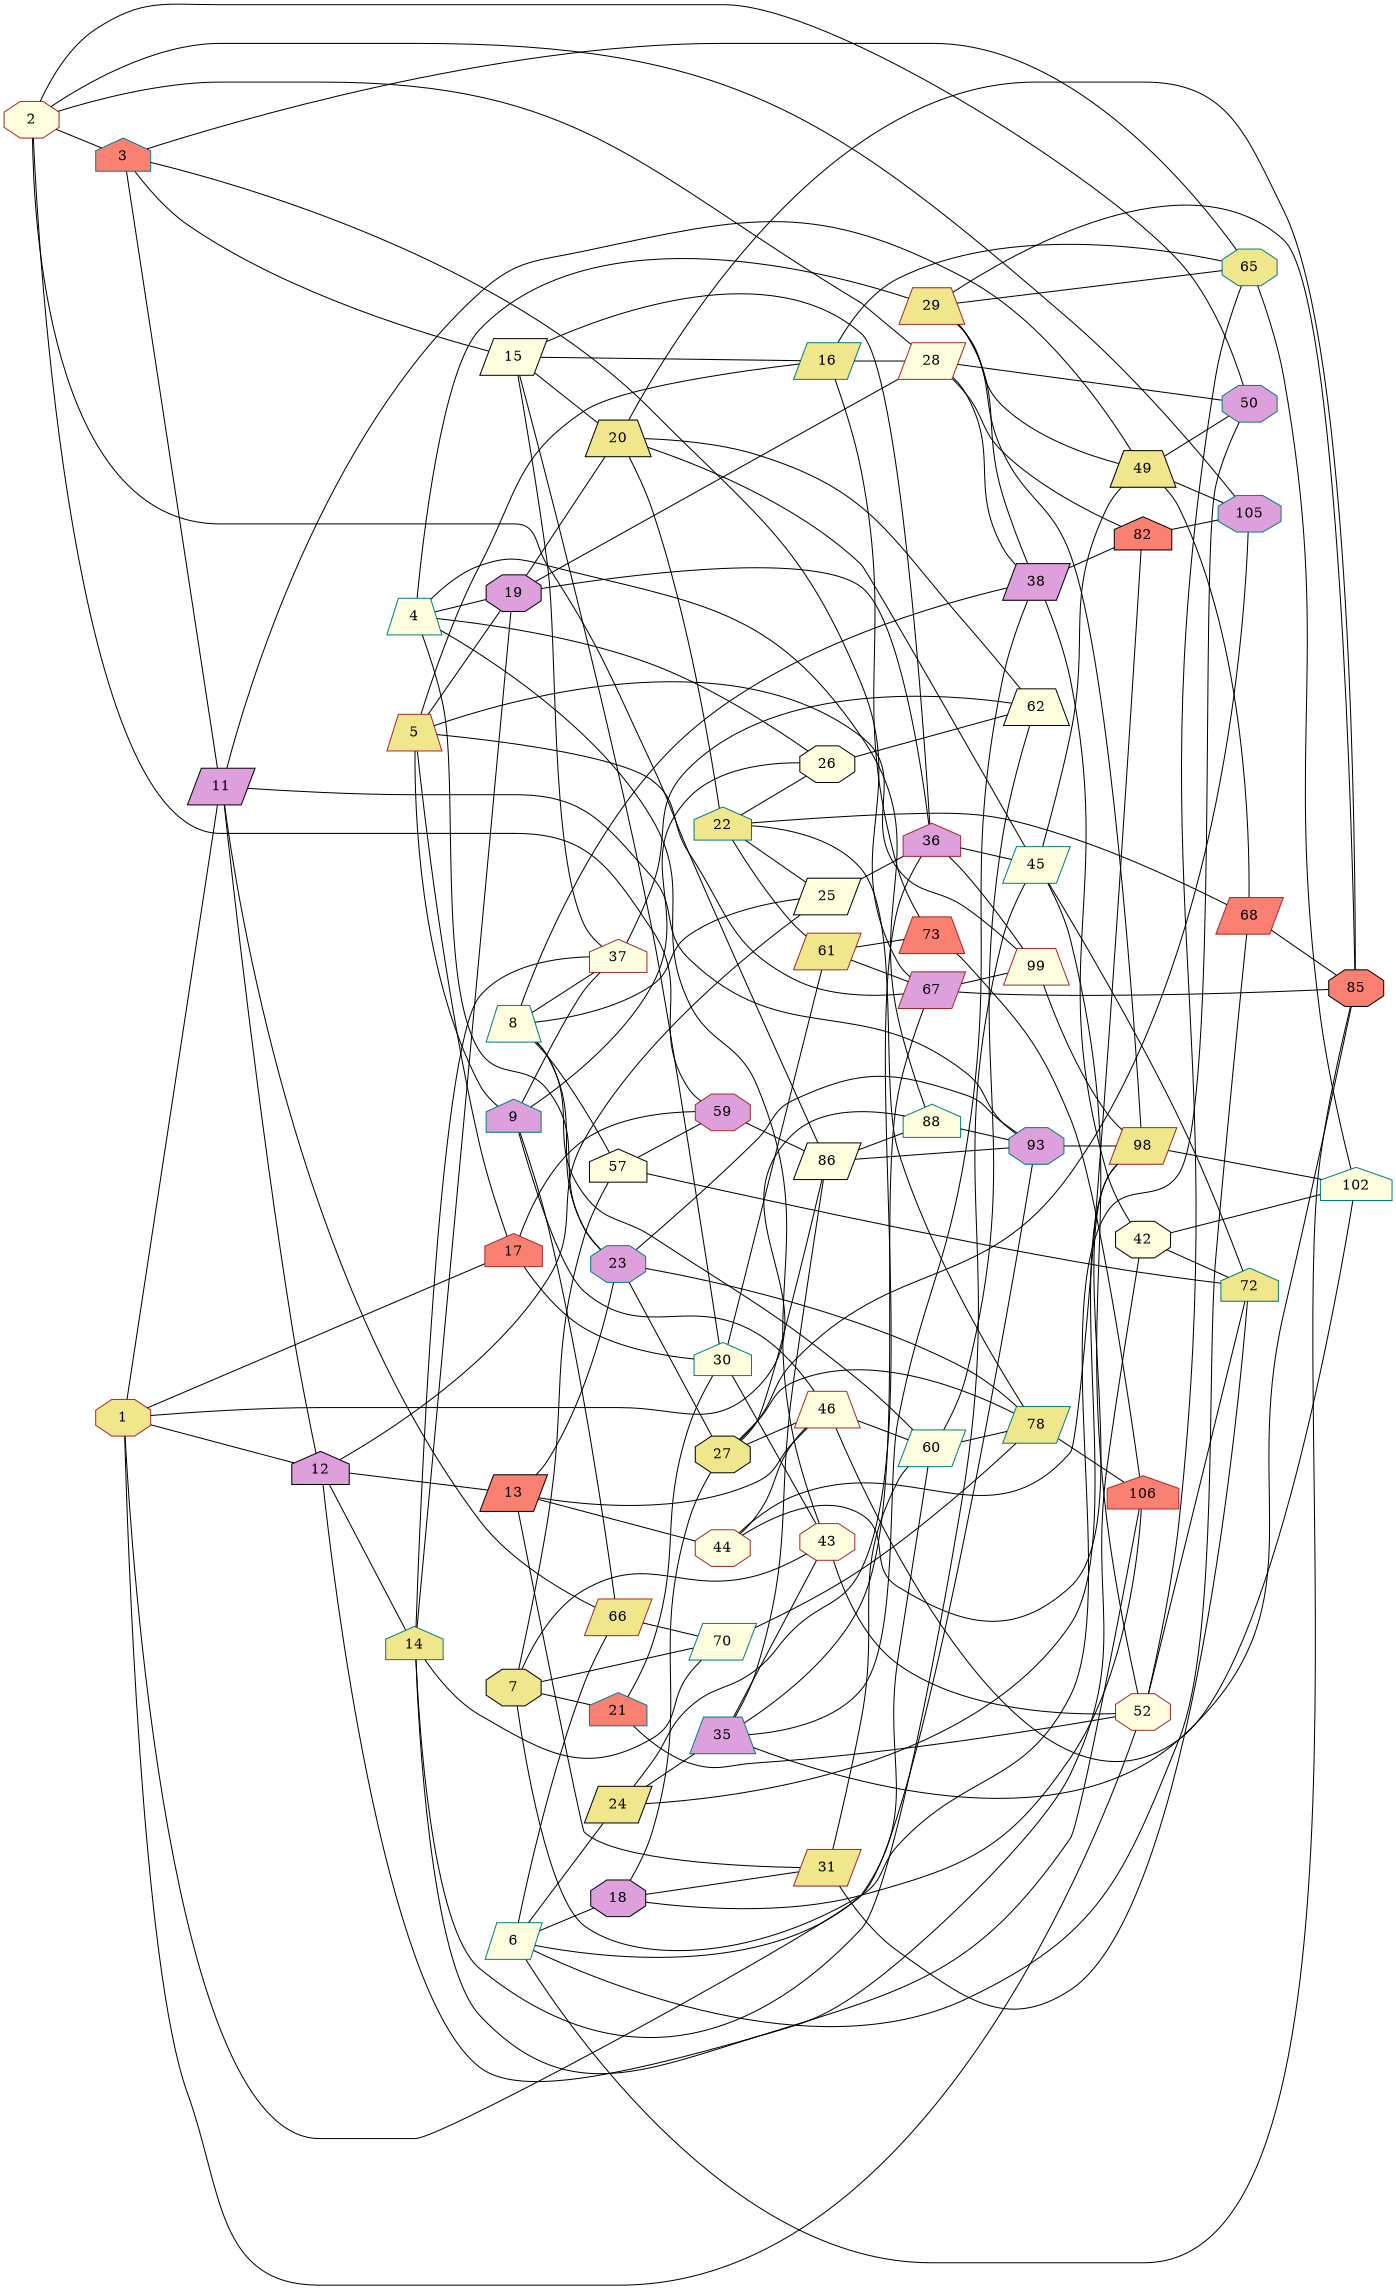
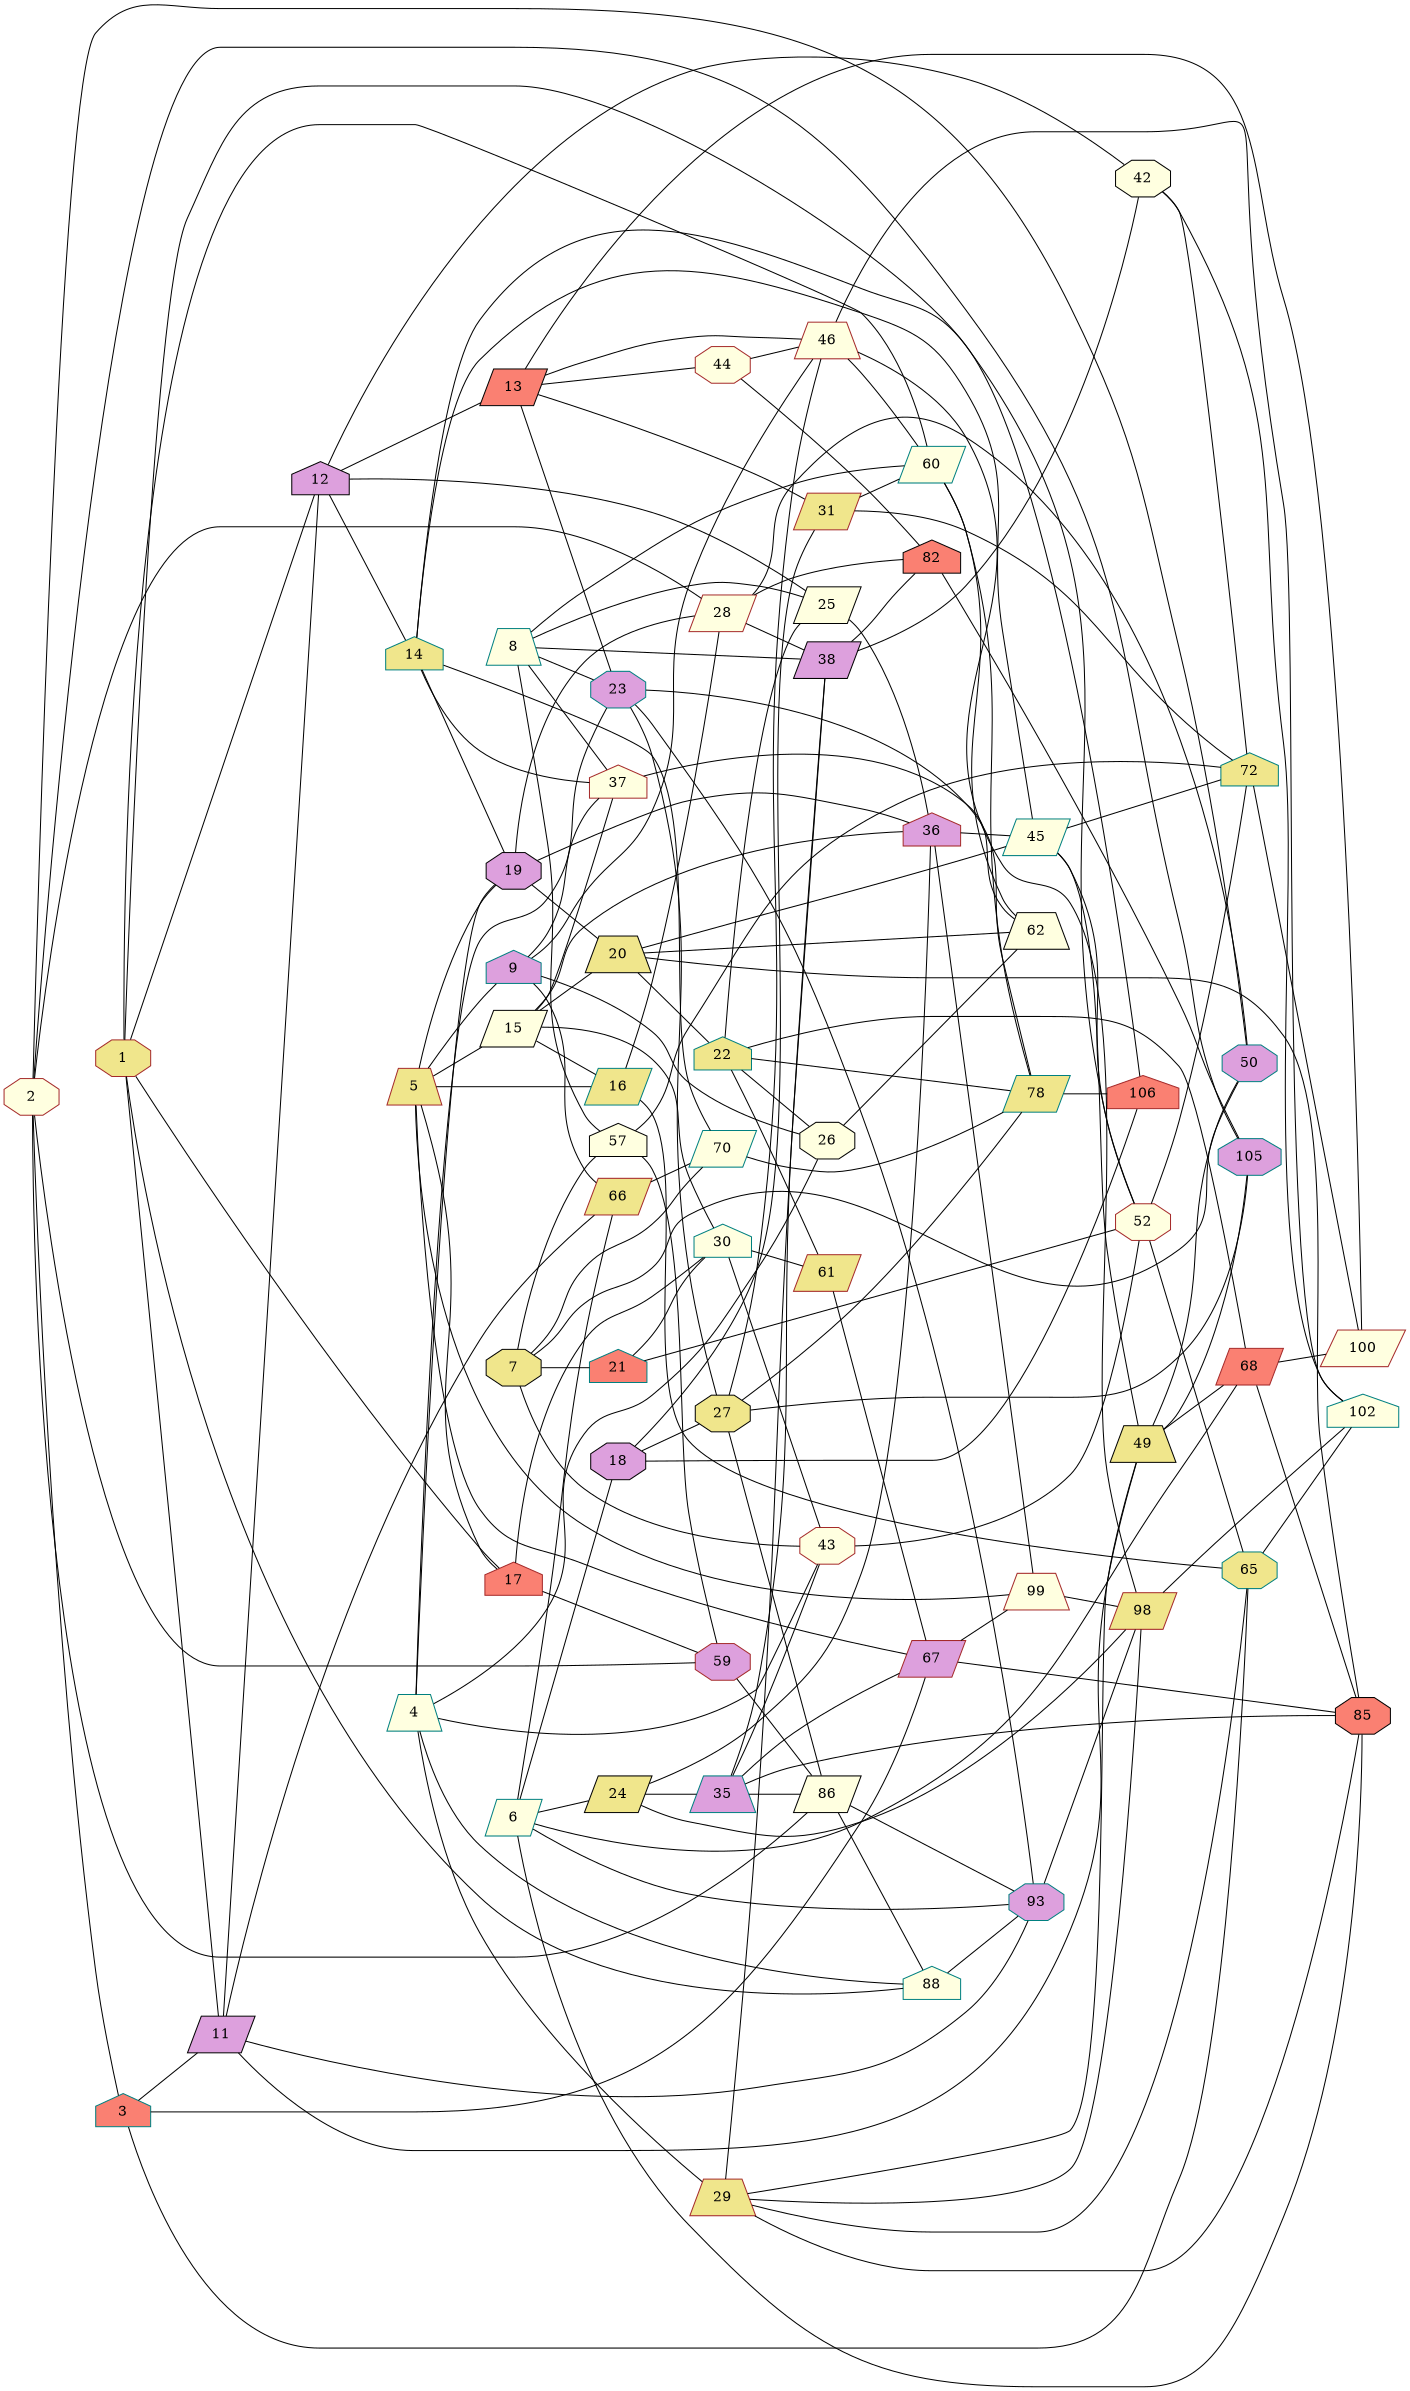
(298, 285) -> (461, 1059)
(932, 935) -> none
none -> (1363, 1348)
(1079, 1572) -> (1059, 892)
